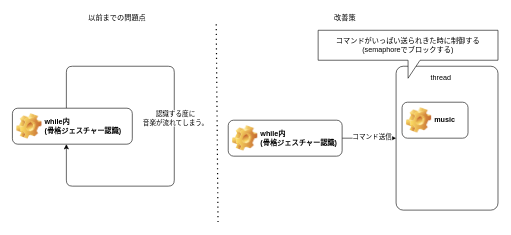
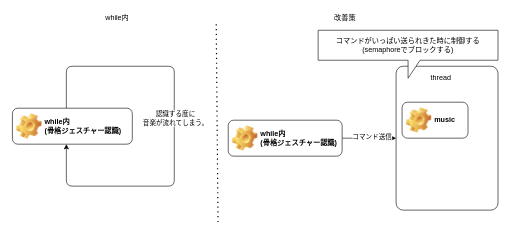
(117, 18) -> (117, 18)
